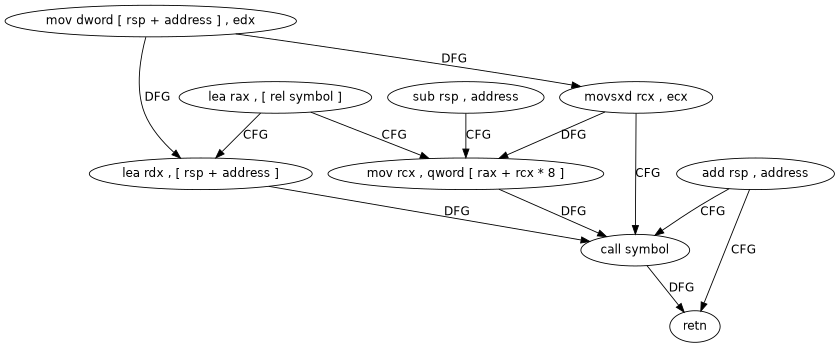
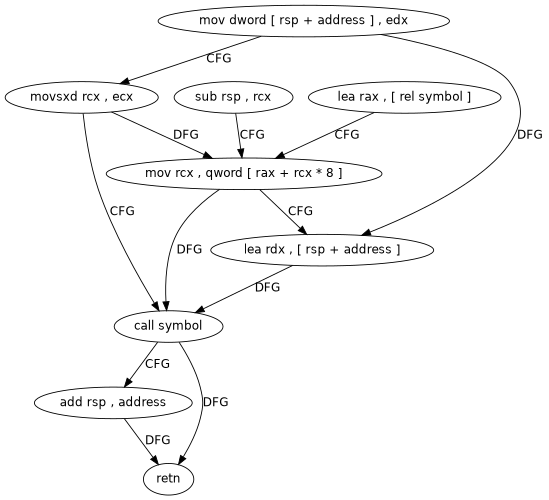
(454, 59) -> (219, 59)
(466, 97) -> (234, 97)
(241, 132) -> (280, 209)
(695, 209) -> (144, 361)
(744, 250) -> (158, 441)
